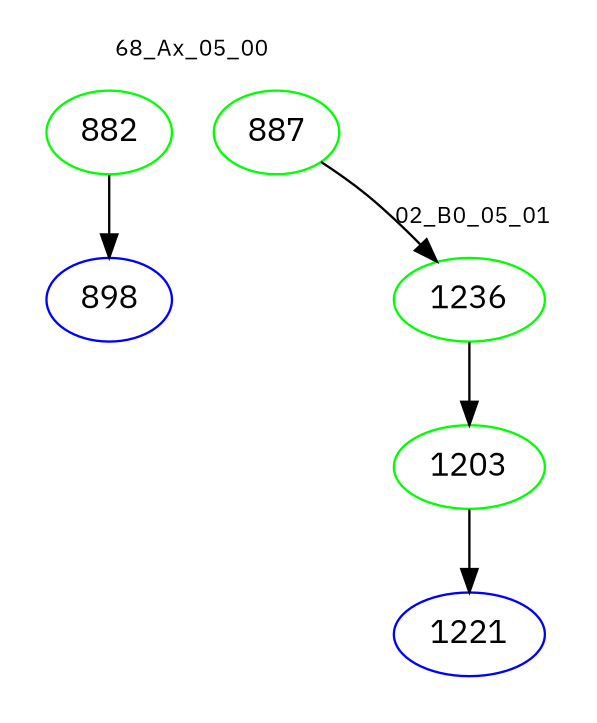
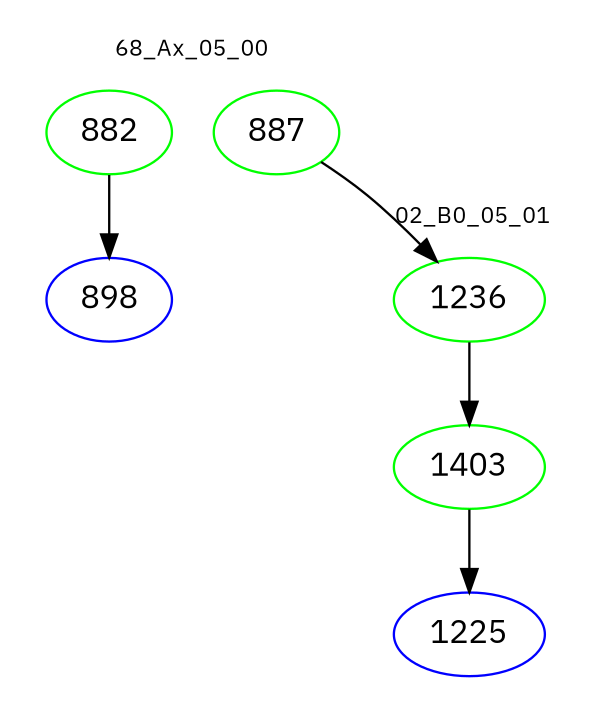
(469, 467) -> (469, 467)
(469, 634) -> (469, 634)
